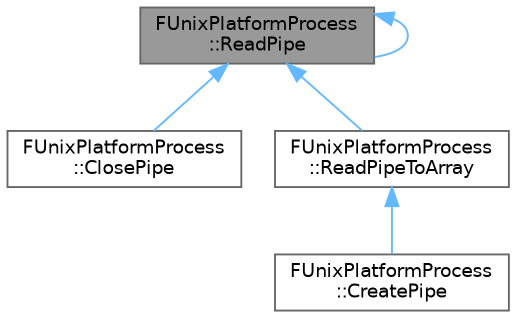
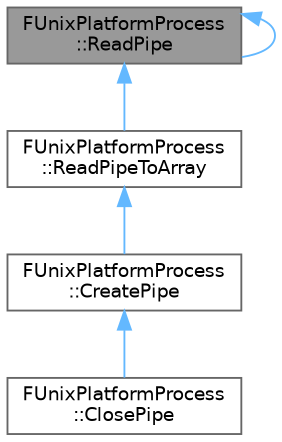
(184, 104) -> (124, 354)
